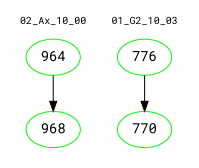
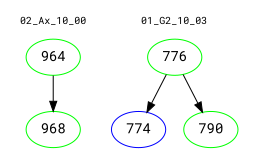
none -> (139, 130)
(145, 130) -> (211, 130)
